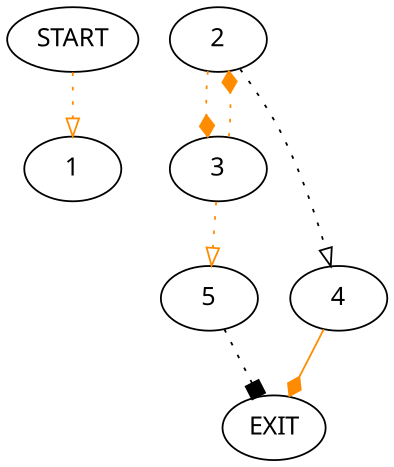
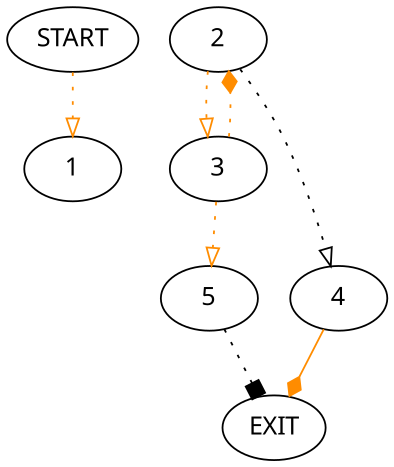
(206, 95) -> (206, 95)
